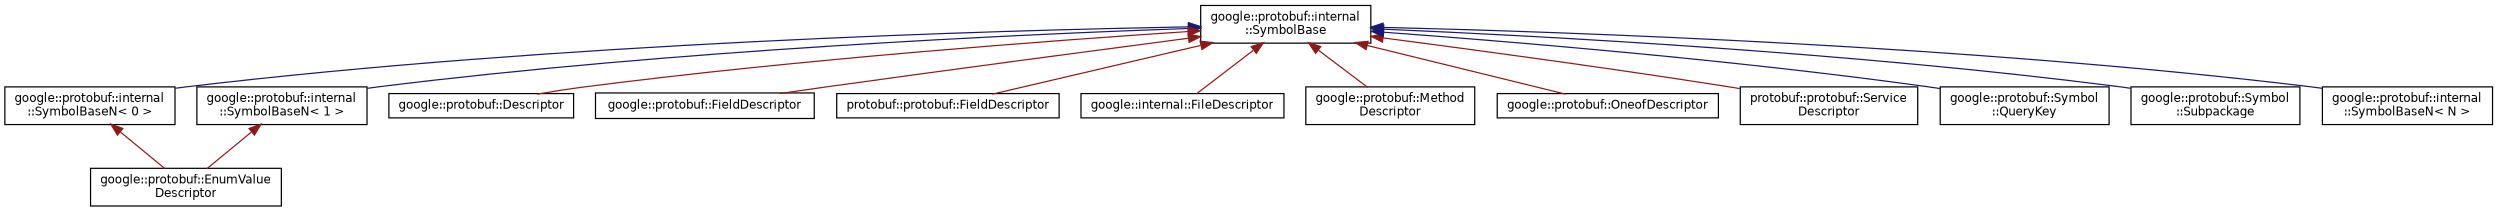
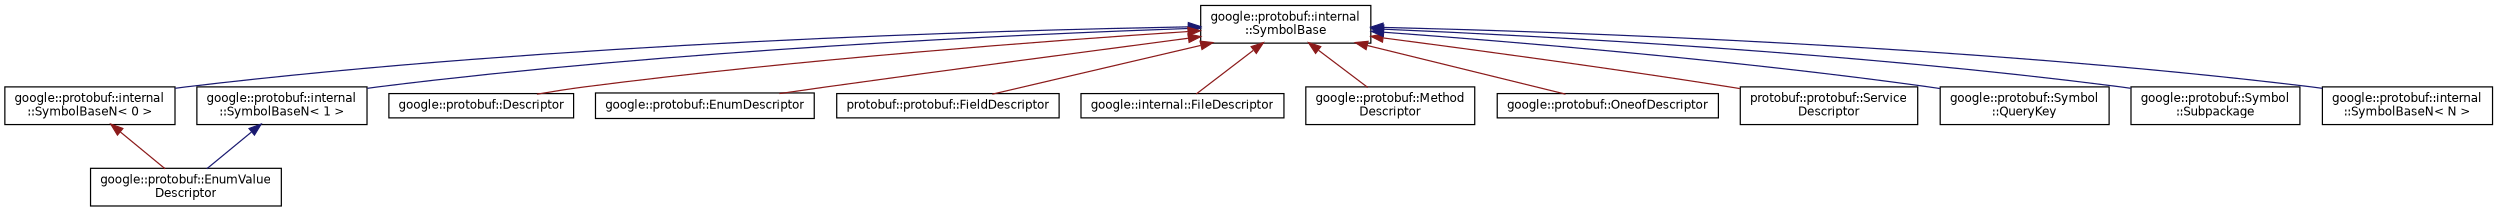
(705, 106) -> (705, 106)
(229, 150) -> (229, 150)
